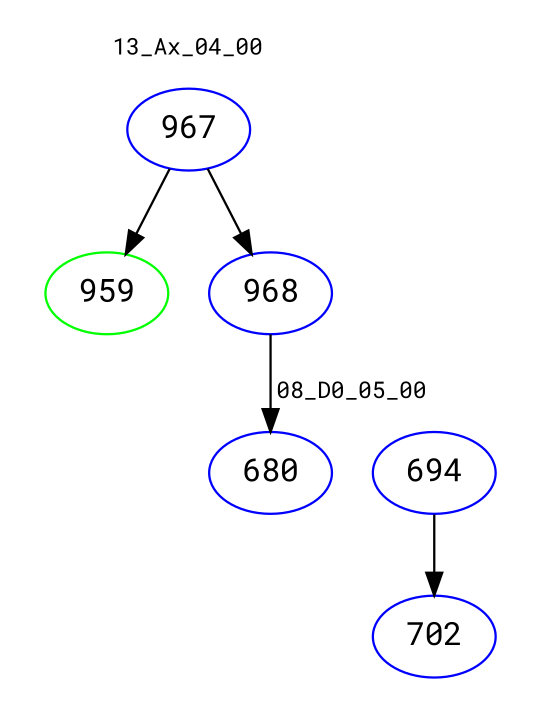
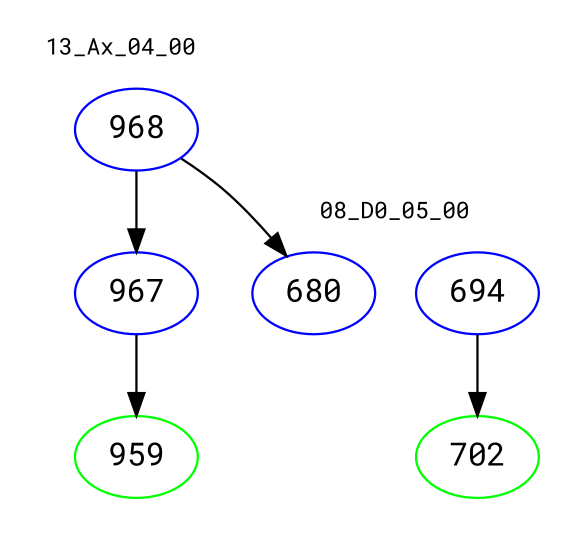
(224, 201) -> (136, 200)
(434, 637) -> (477, 457)
